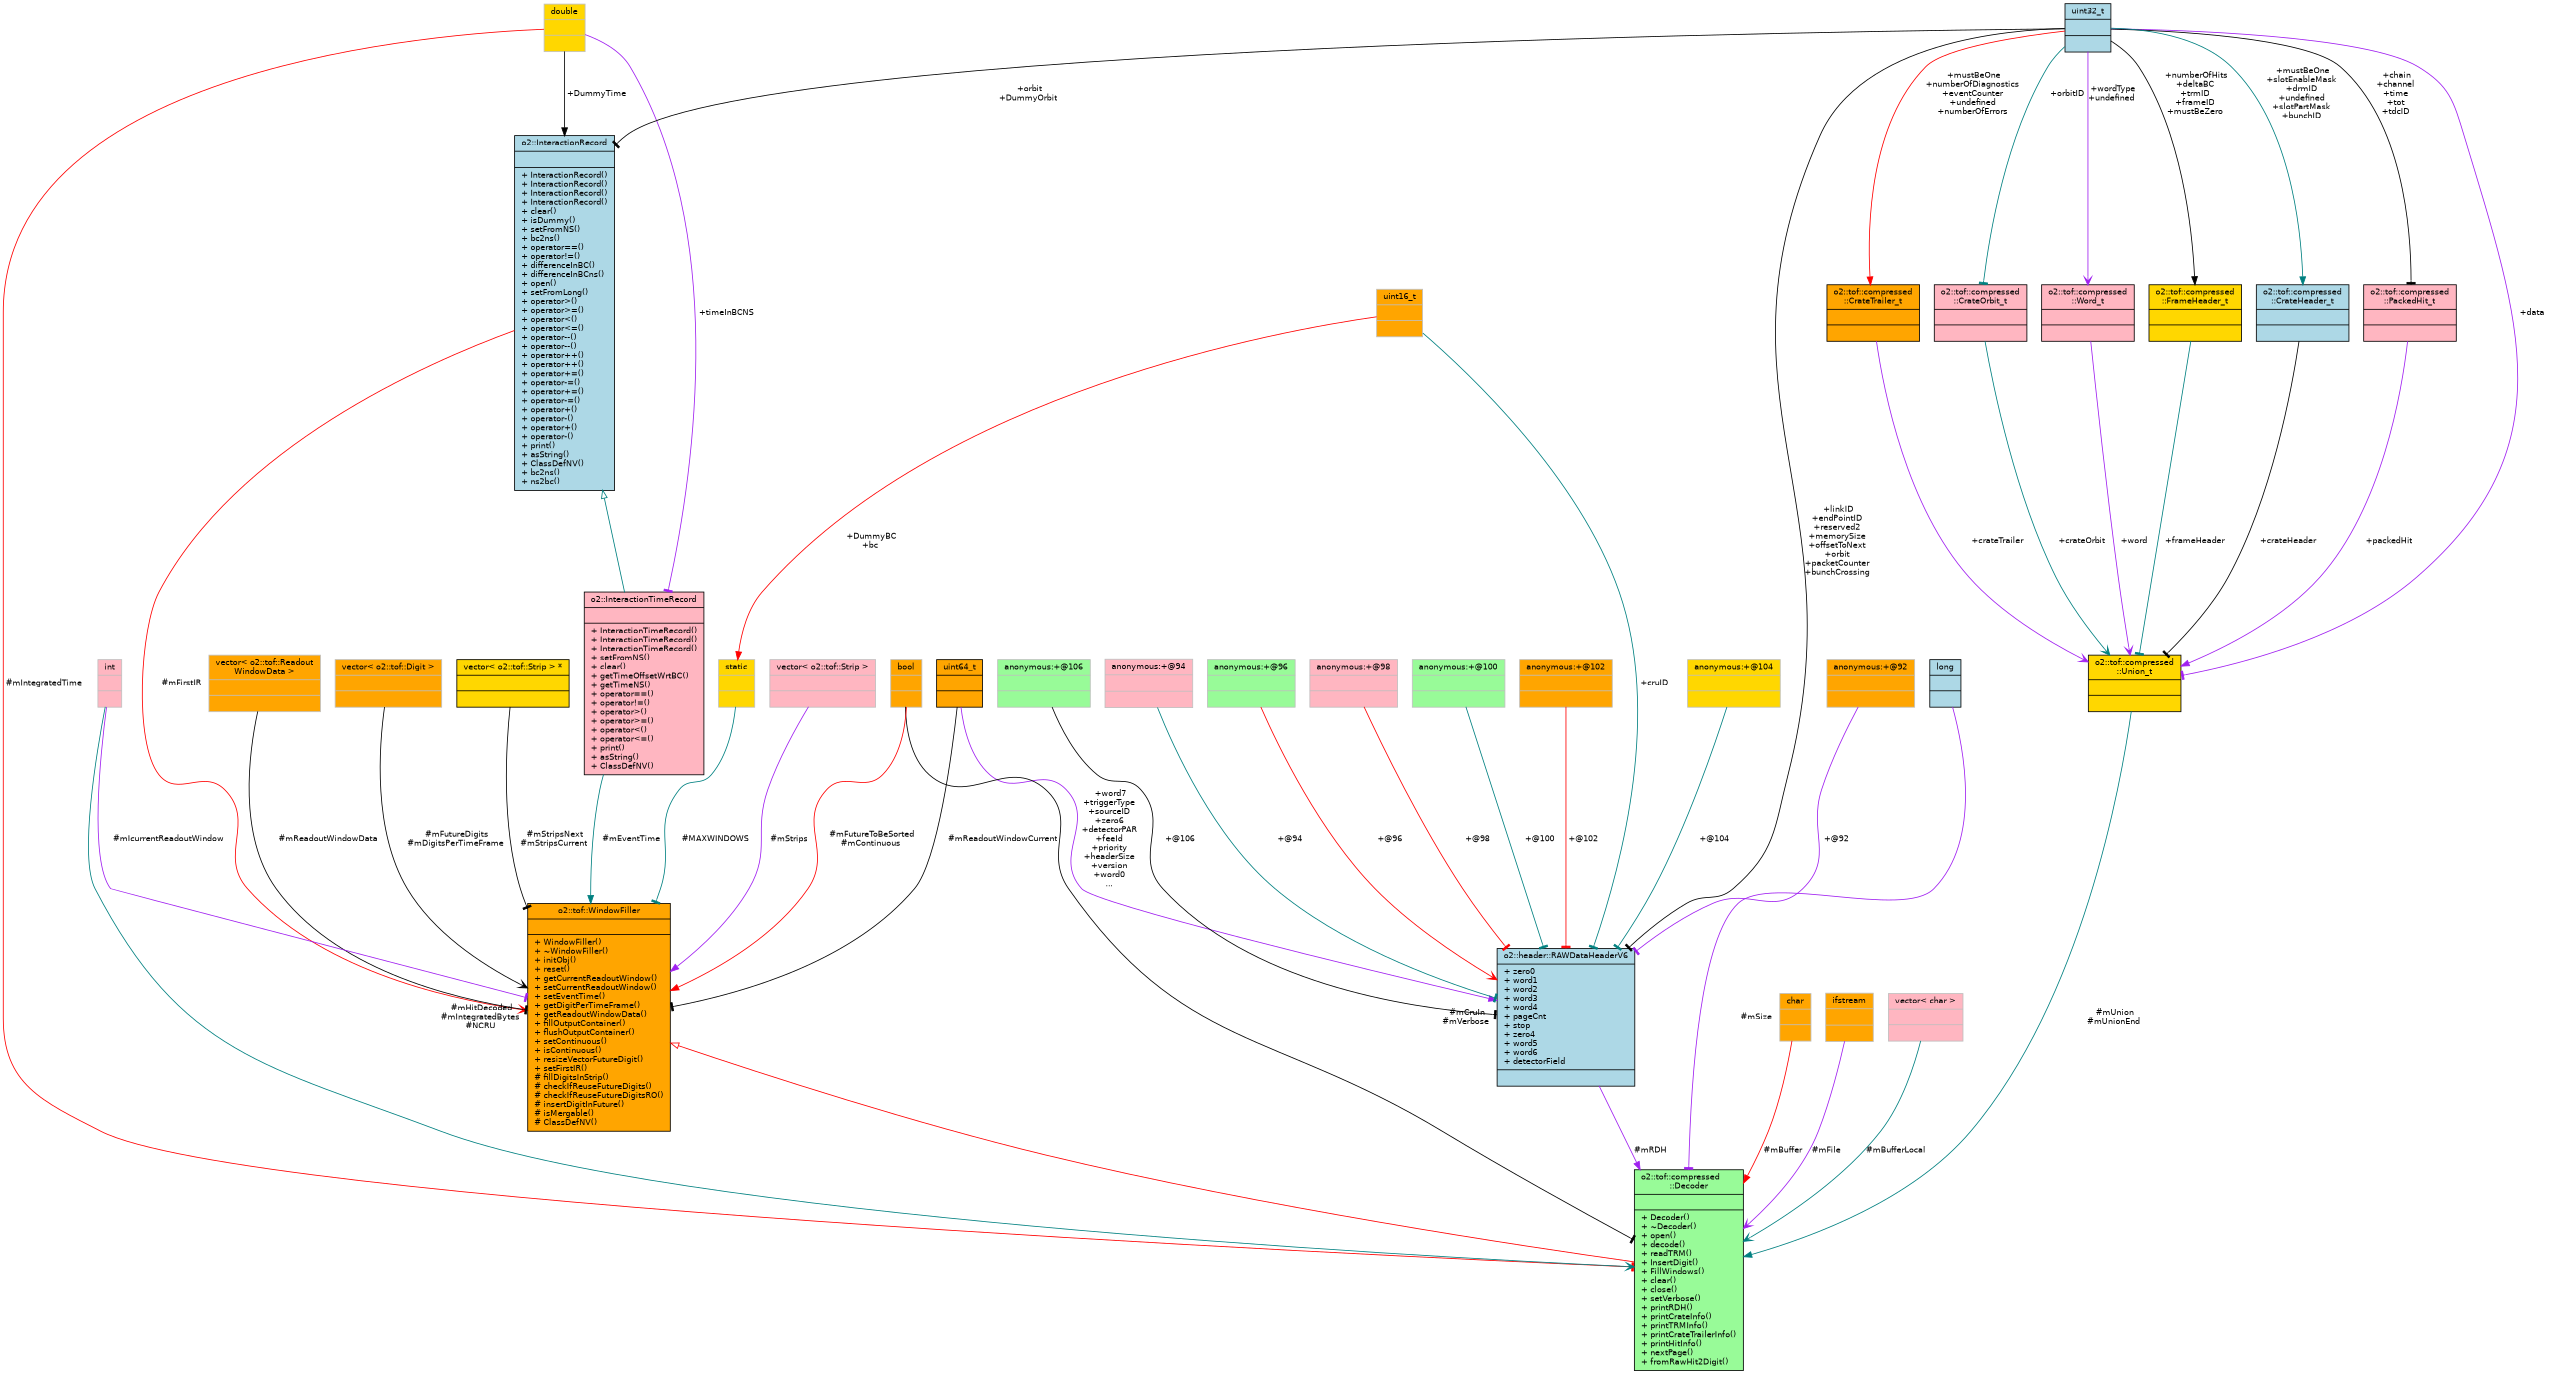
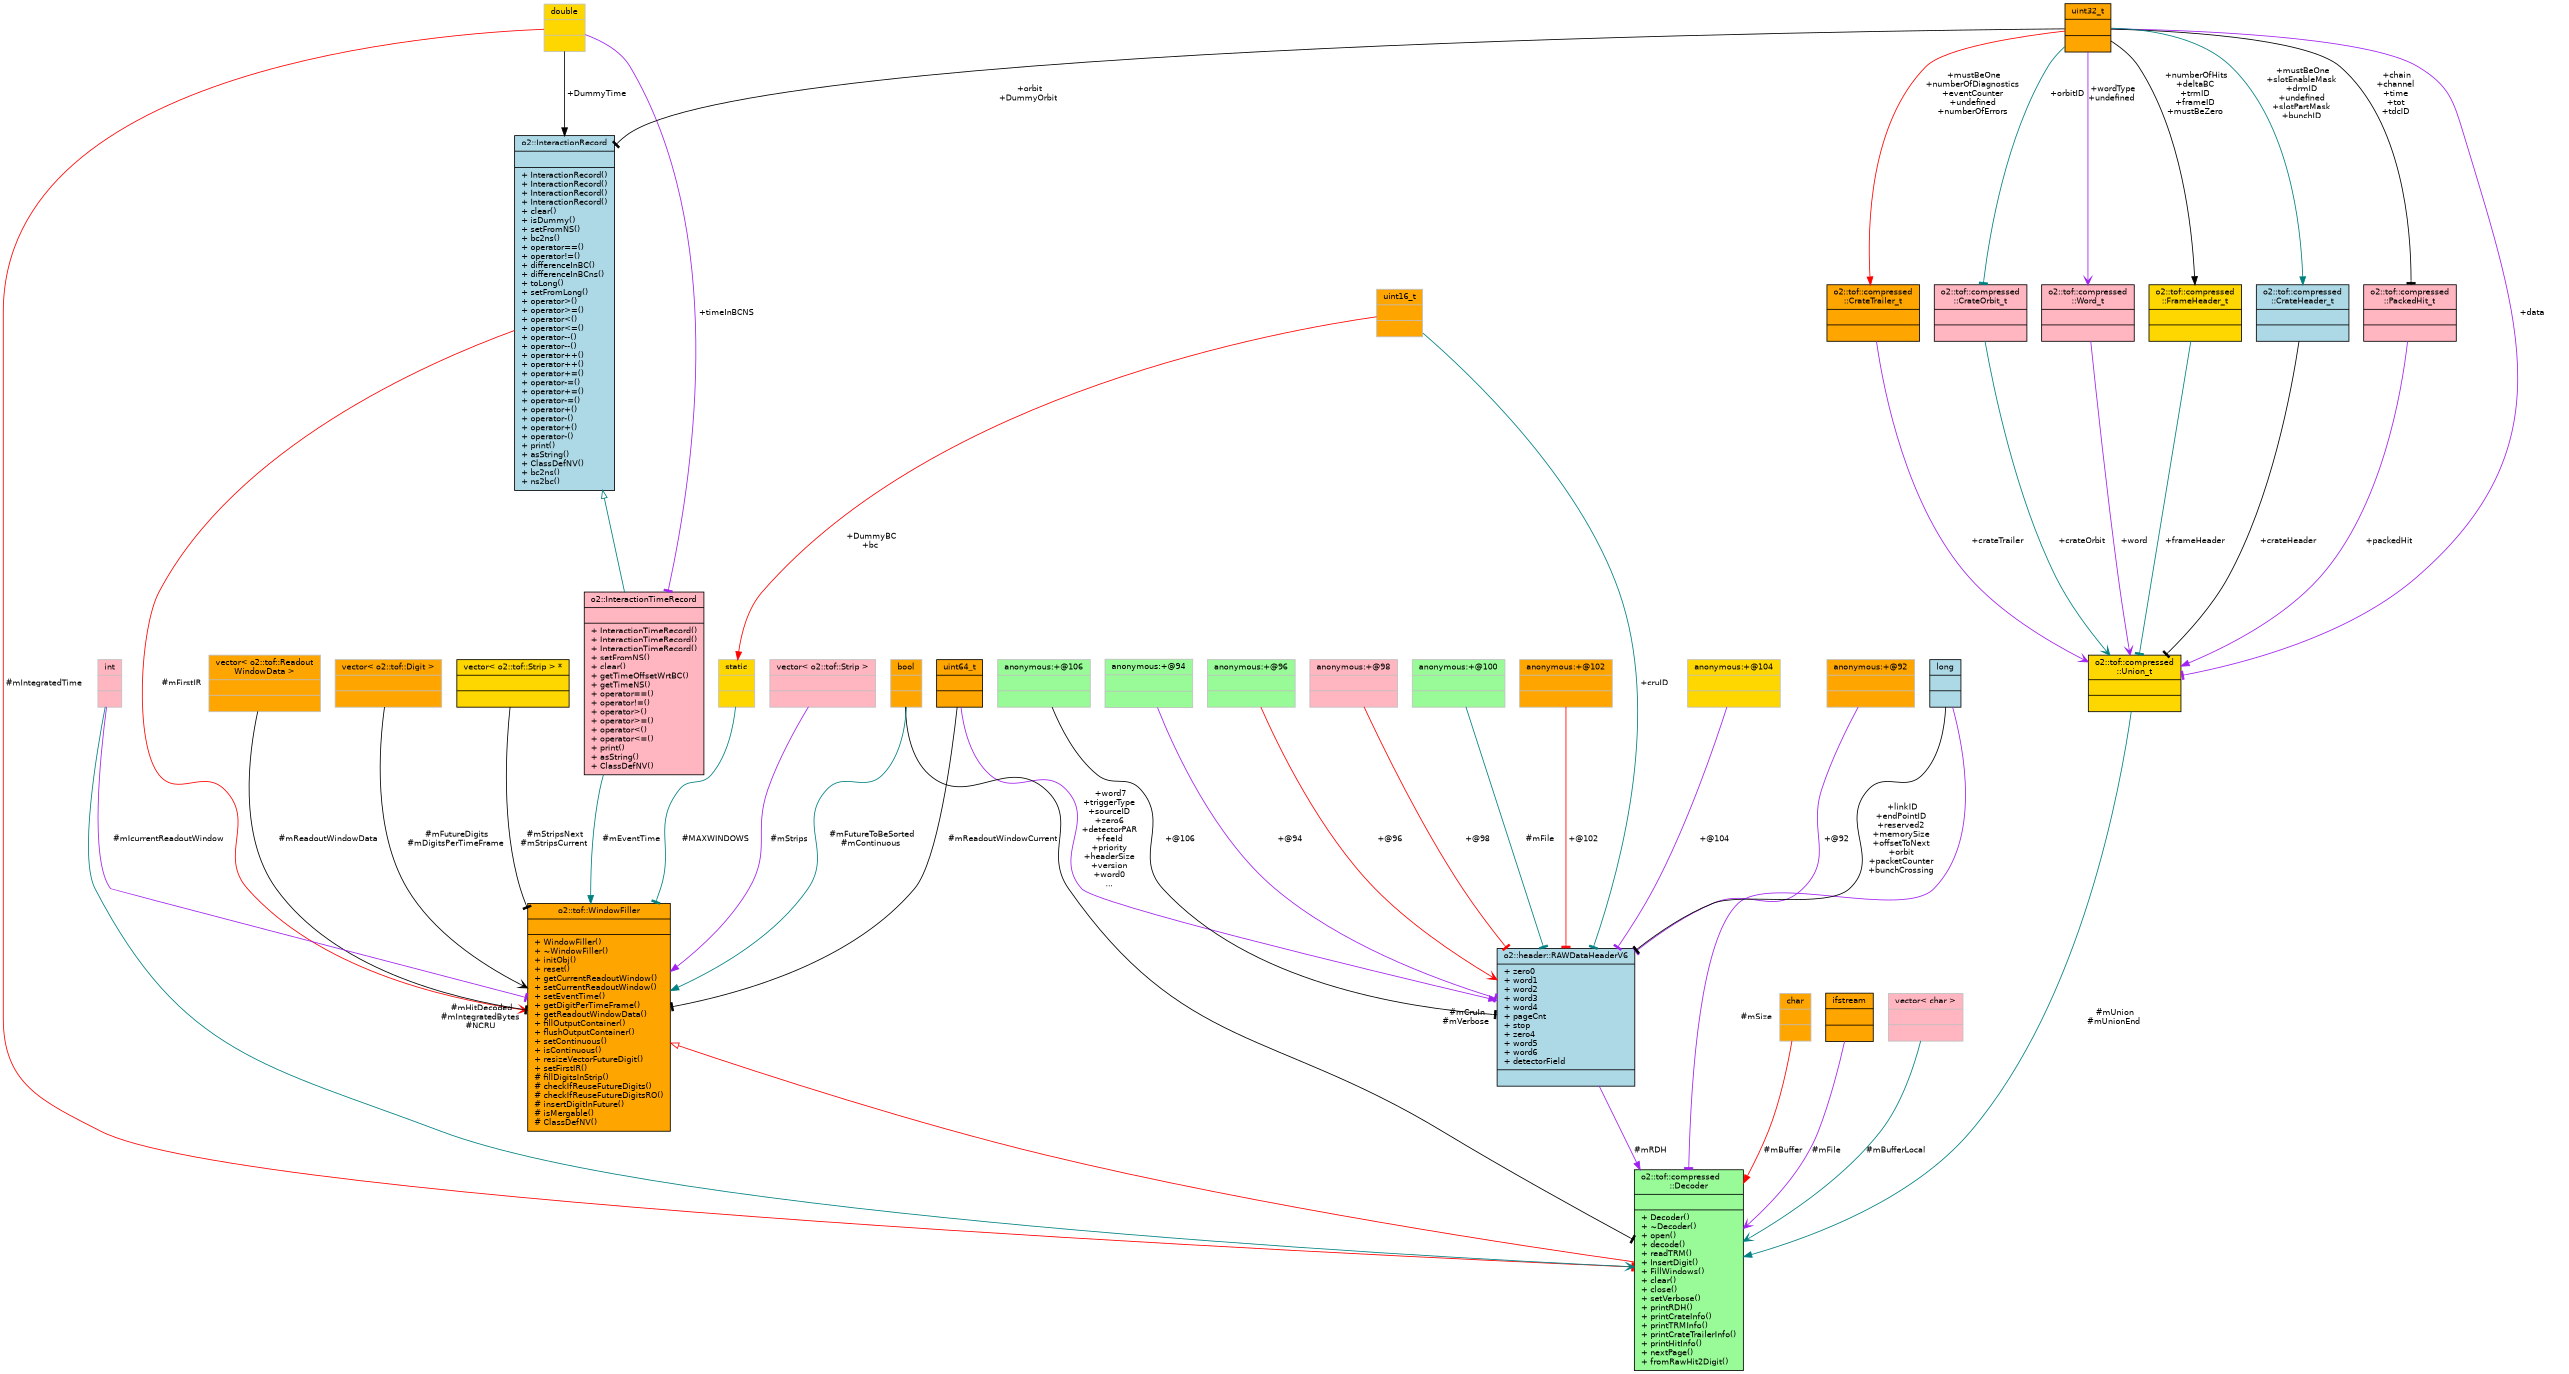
(2088, 28) -> (2088, 28)
(539, 284) -> (542, 284)
(1786, 438) -> (1853, 884)
(1149, 683) -> (1149, 683)
(1681, 830) -> (1681, 830)
(1539, 839) -> (1539, 839)
(817, 854) -> (817, 854)
(1286, 897) -> (1286, 897)
(1849, 1017) -> (1849, 1017)
